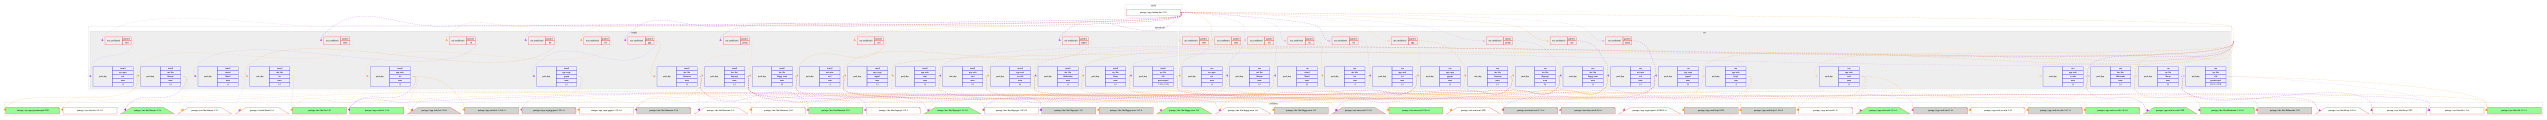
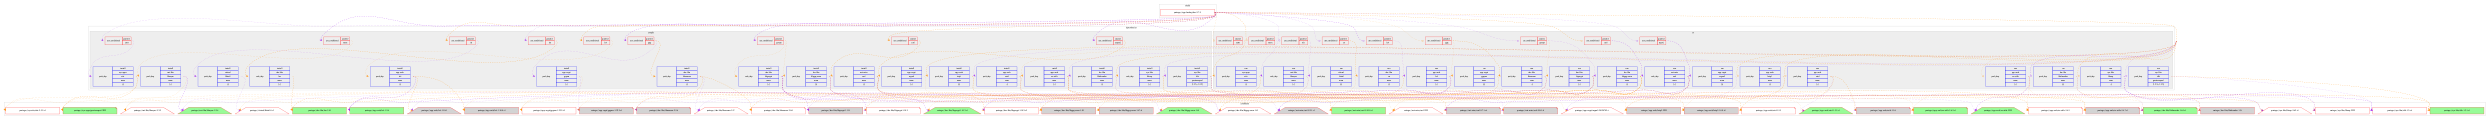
(836, 111) -> none
